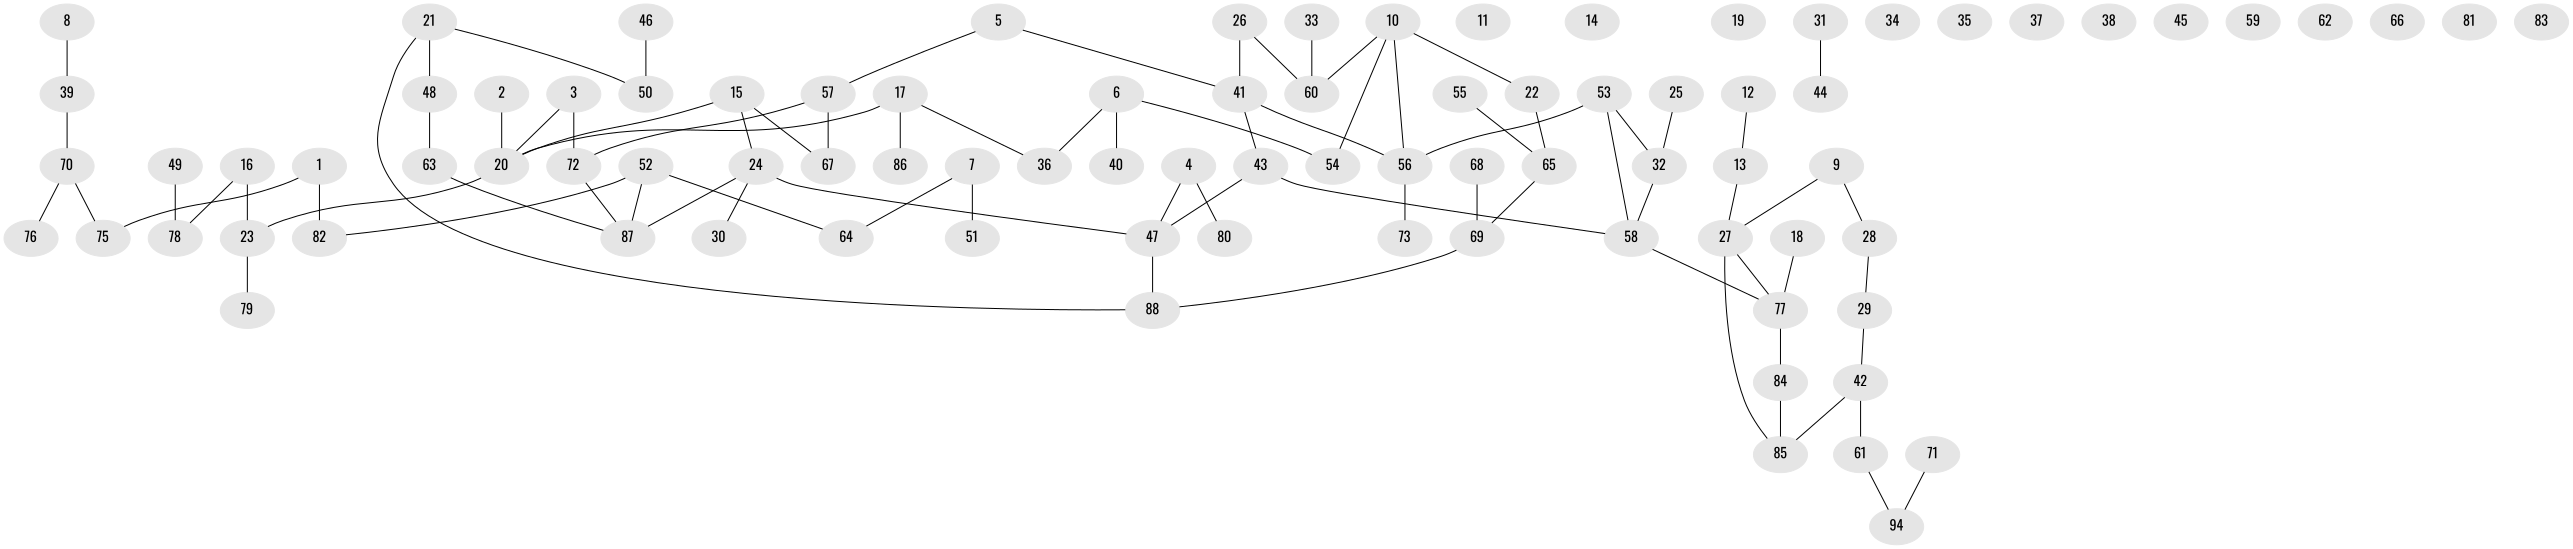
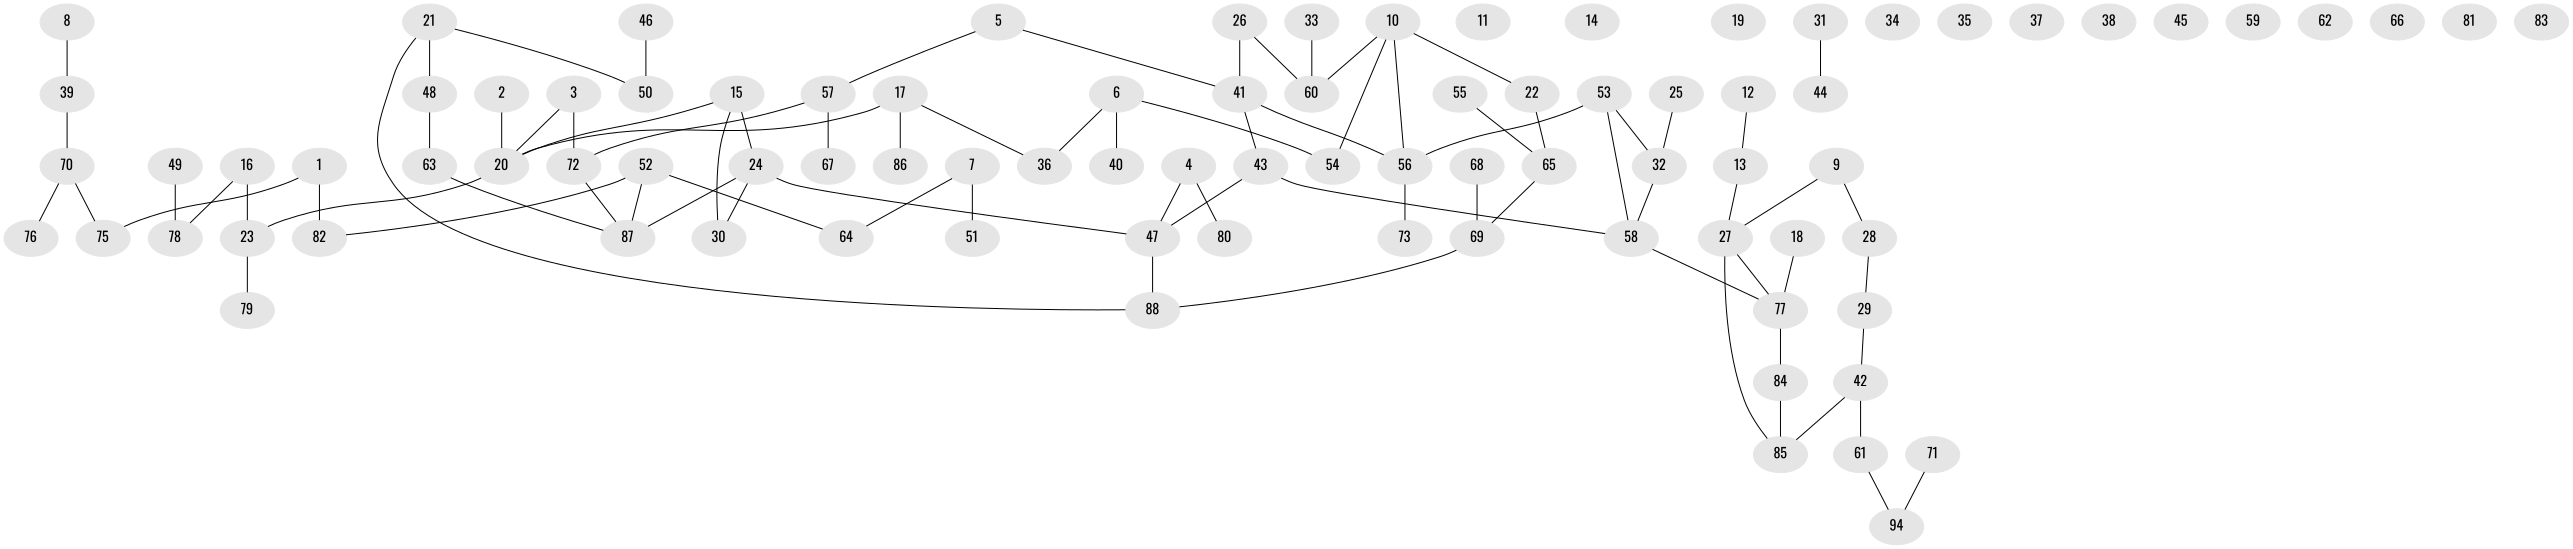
(787, 133) -> (718, 165)
